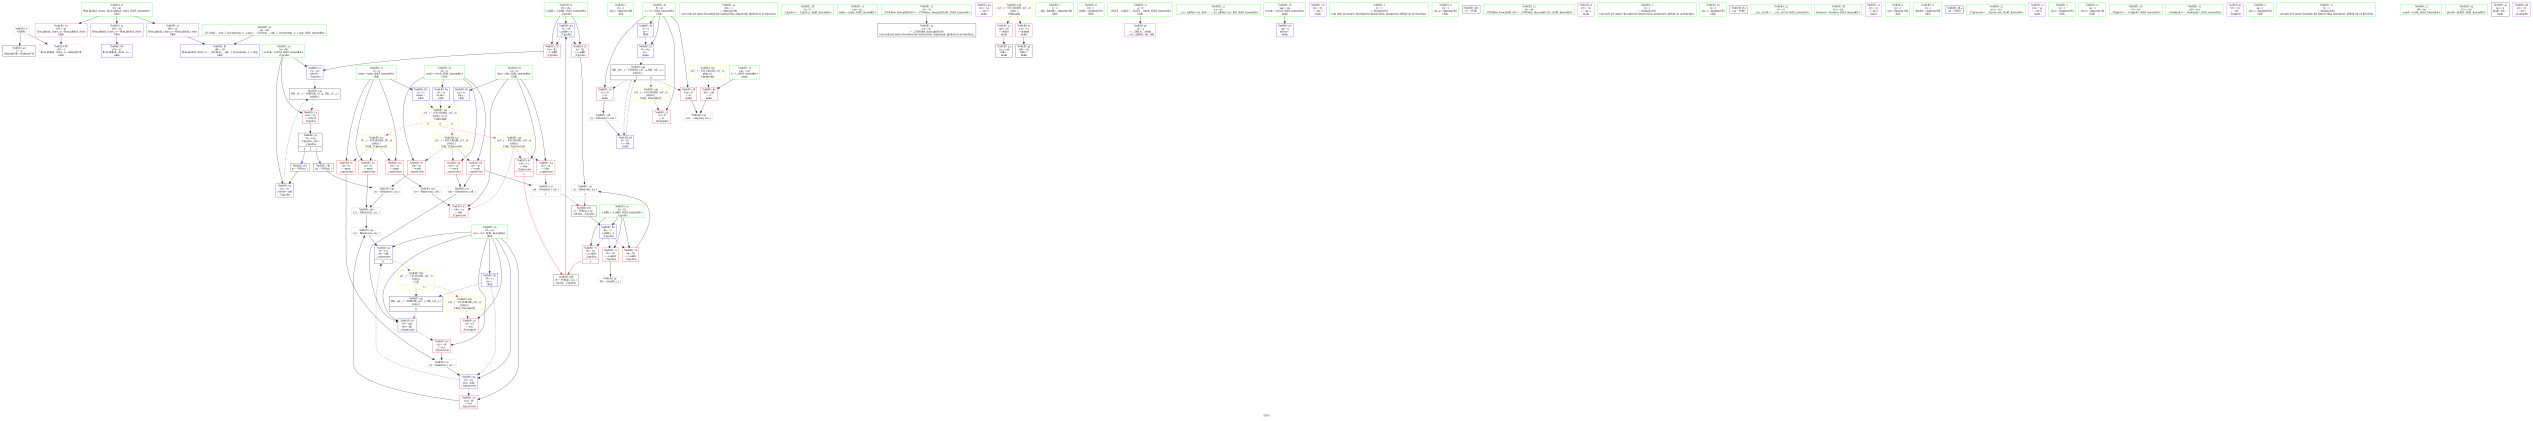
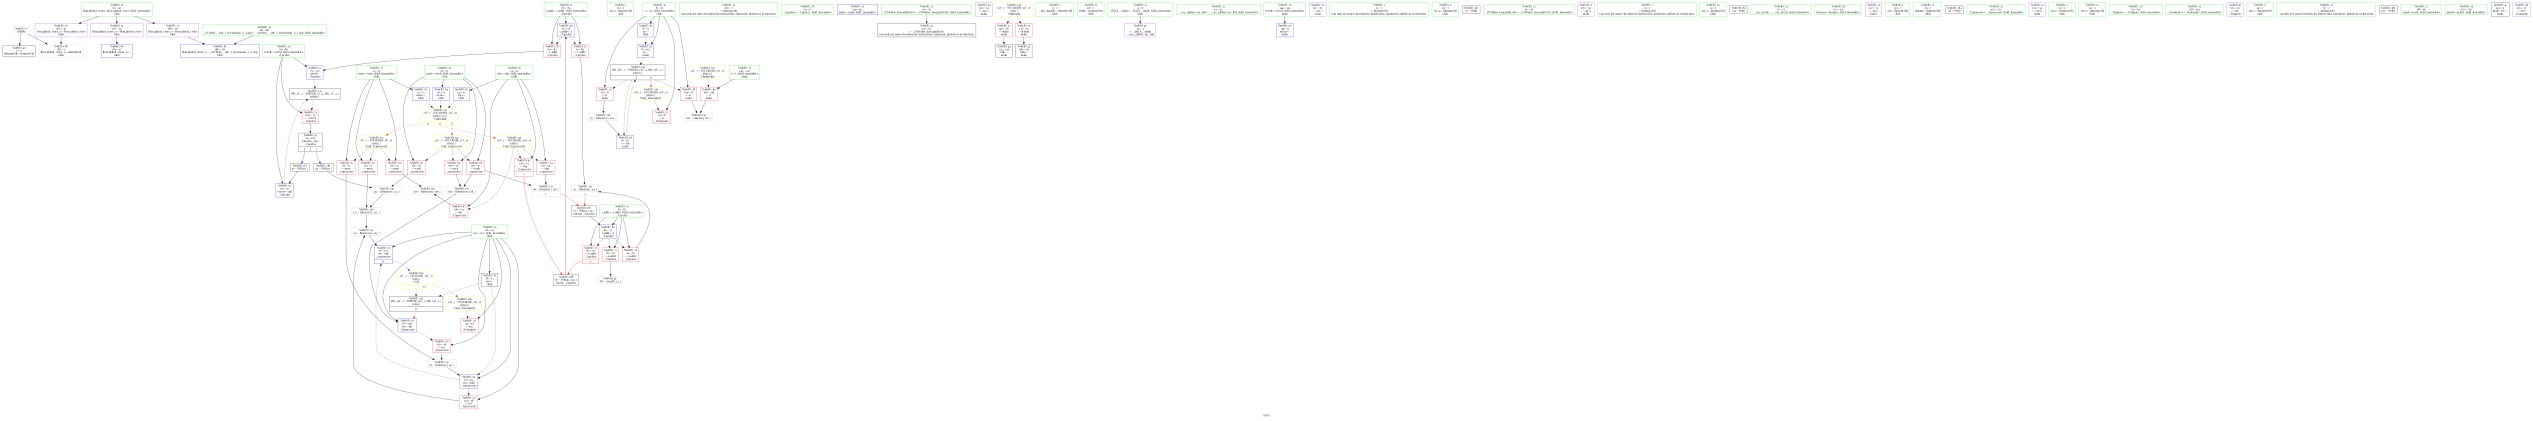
(857, 9) -> (857, 9)
none -> (2388, 9)
(440, 199) -> (443, 200)
(490, 280) -> (490, 280)
